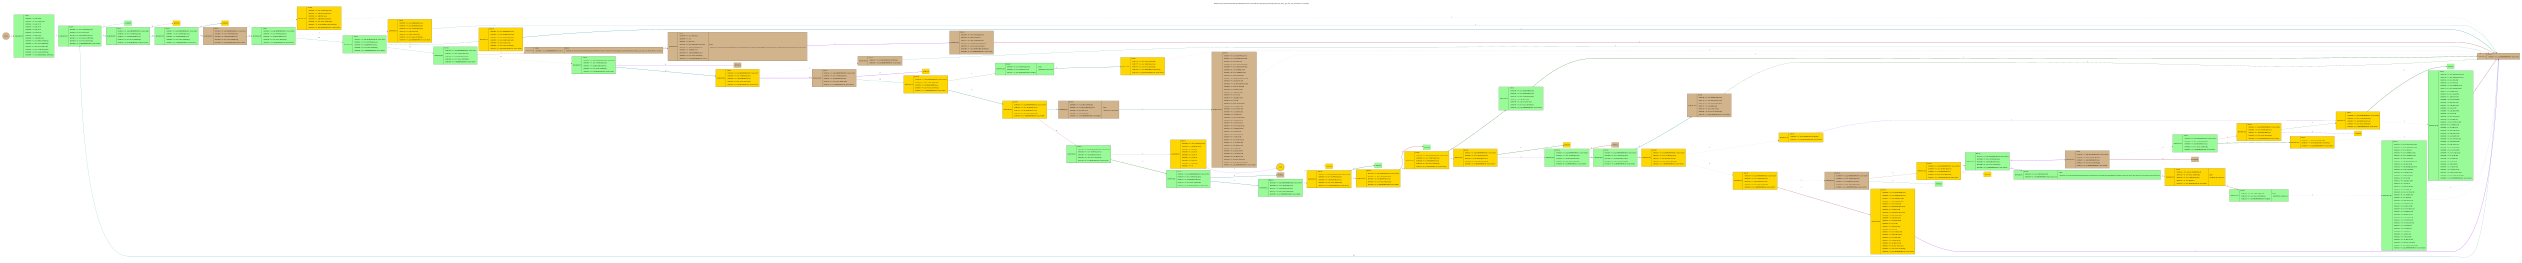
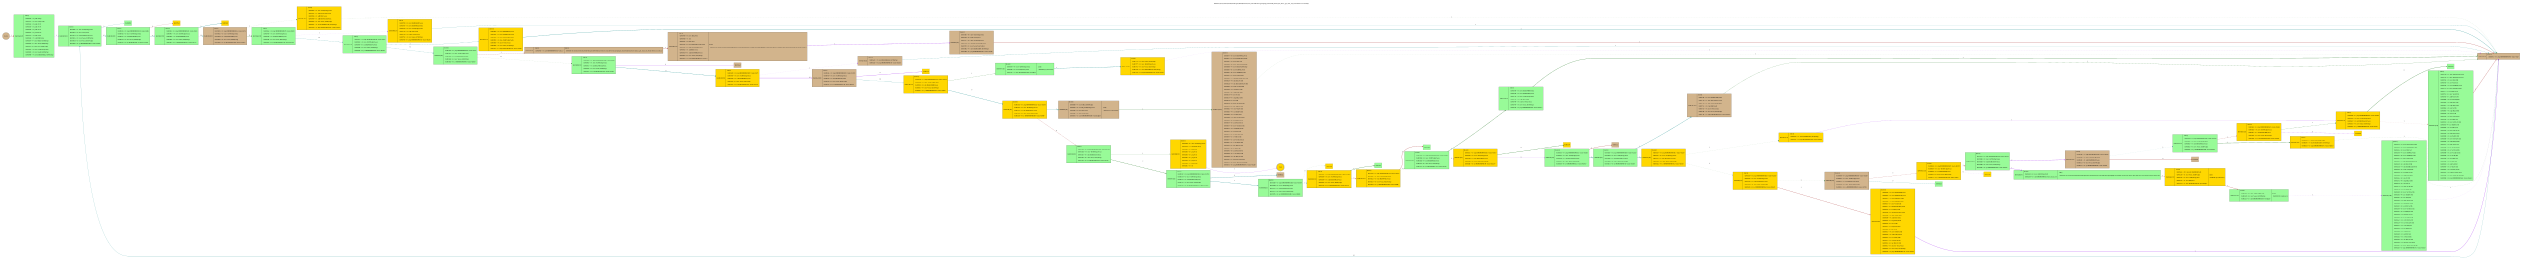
(1427, 160) -> (1427, 160)
